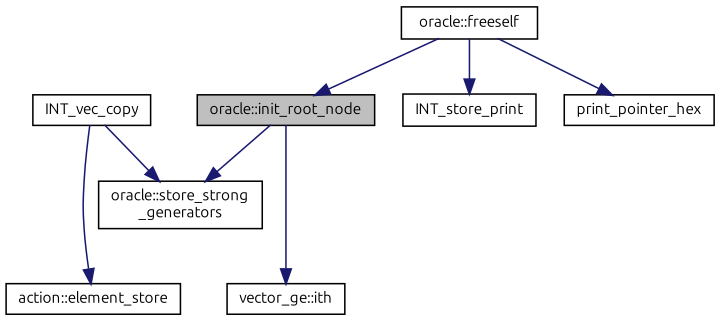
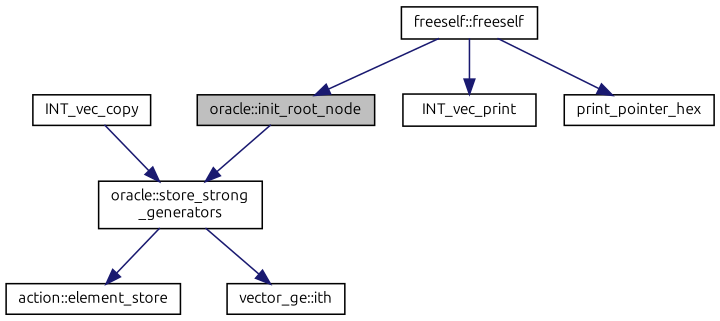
(469, 23) -> (469, 23)
(469, 110) -> (469, 110)
(83, 197) -> (138, 250)
(286, 197) -> (232, 251)
